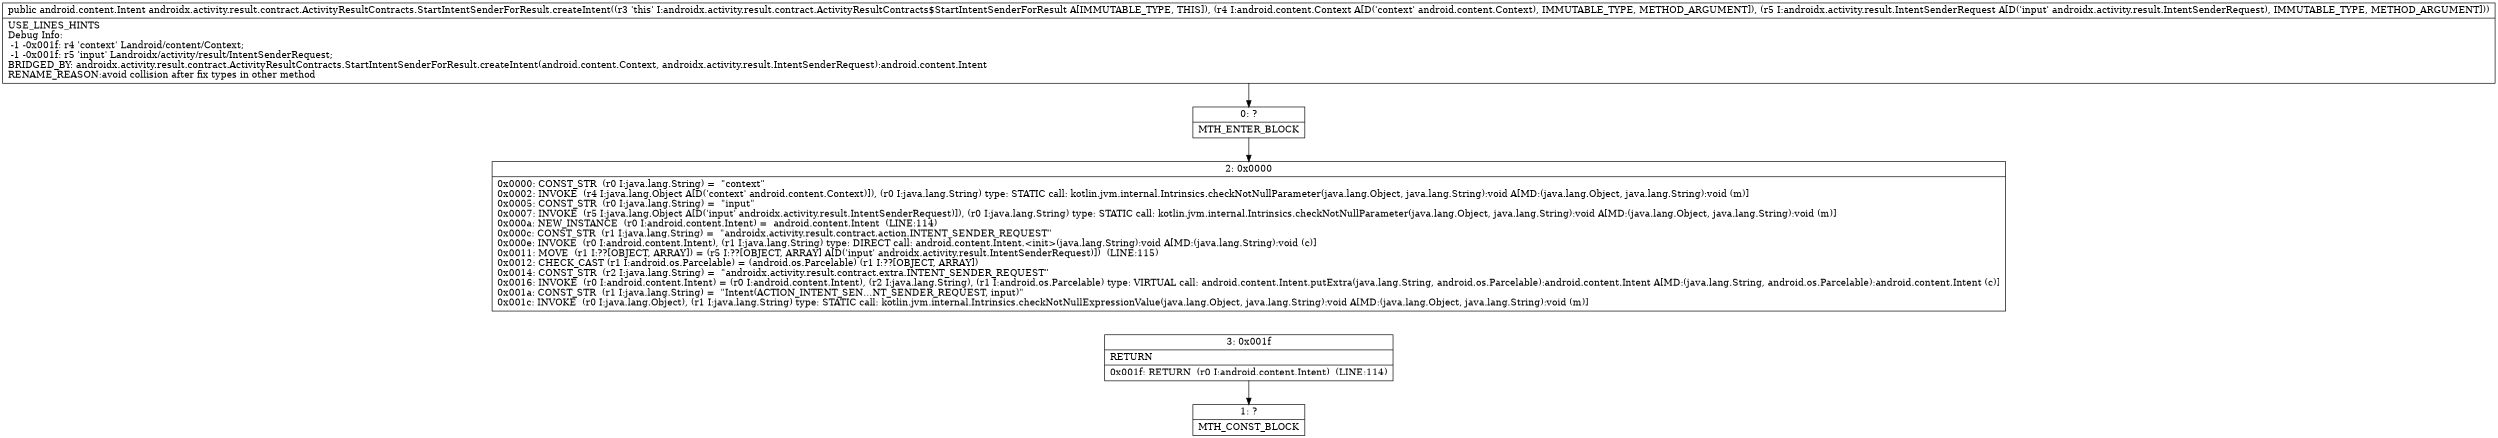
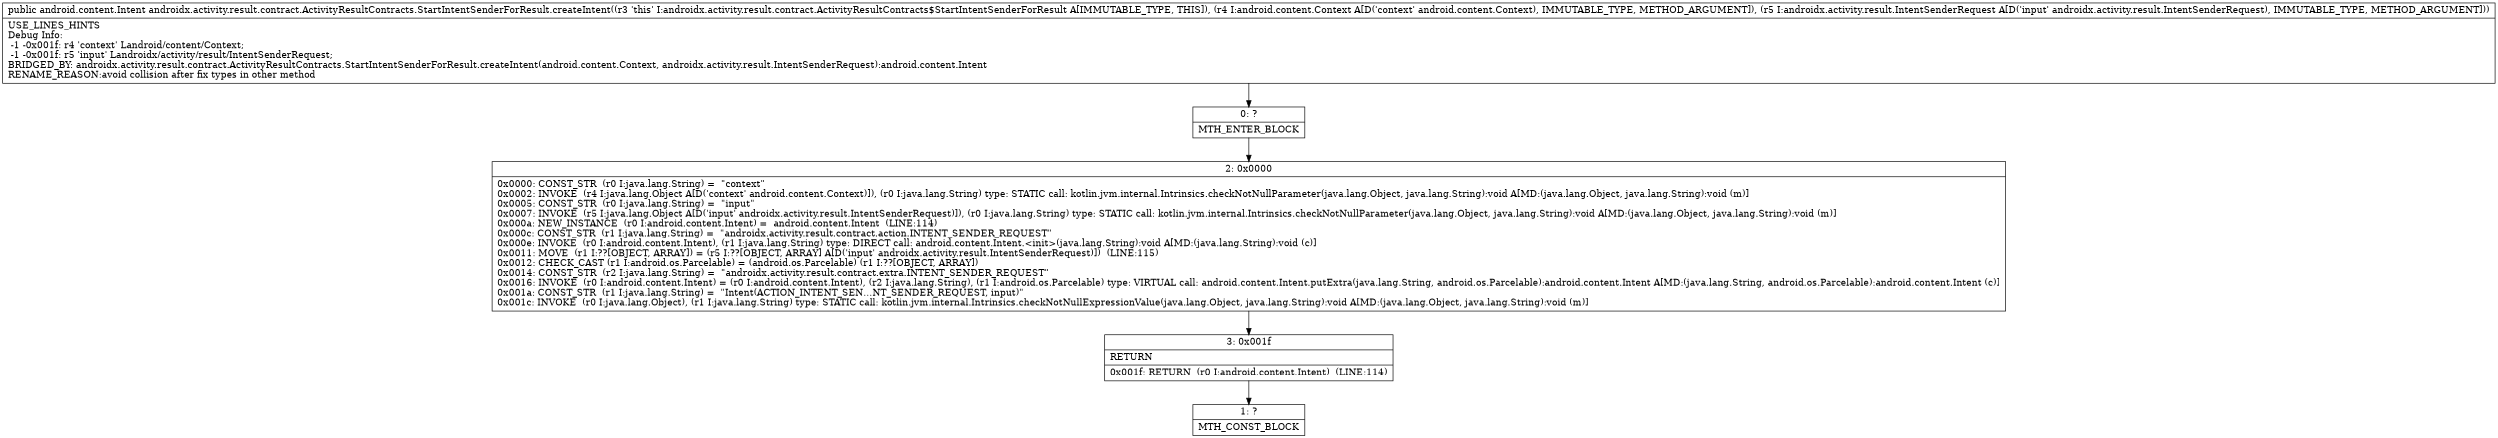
none -> (1249, 320)
